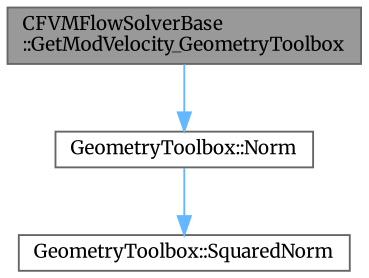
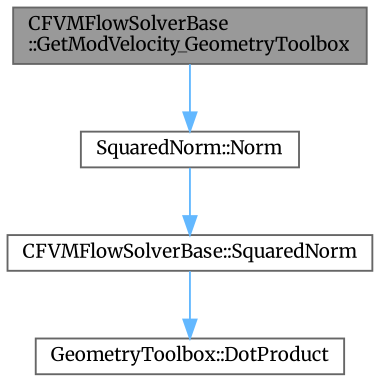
(184, 150) -> (190, 150)
(184, 253) -> (190, 253)
none -> (190, 356)
